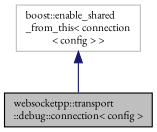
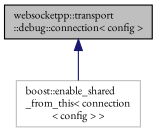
(78, 78) -> (78, 66)
